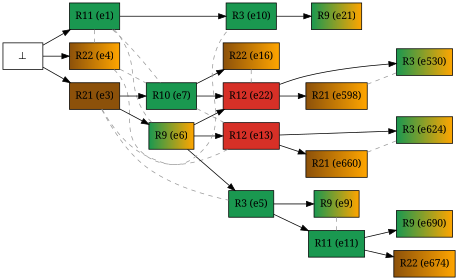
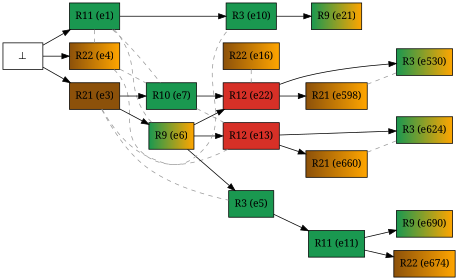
(207, 78) -> none
(337, 204) -> none
